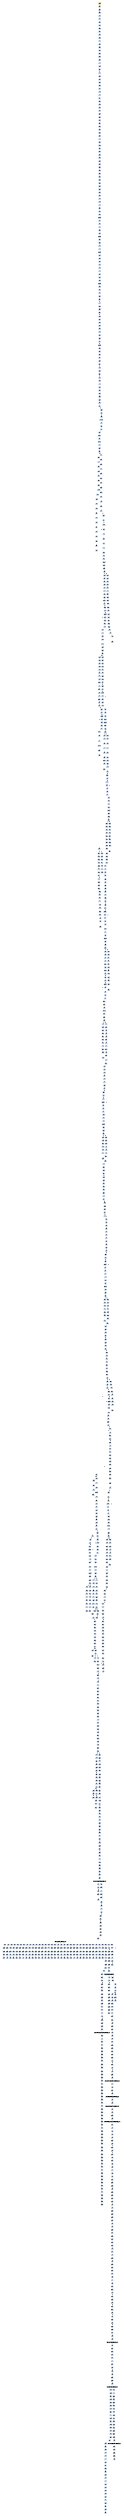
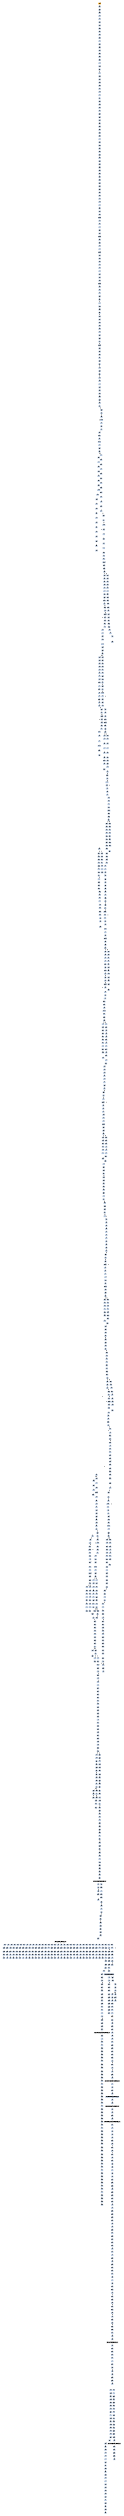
(112, 2387) -> none
